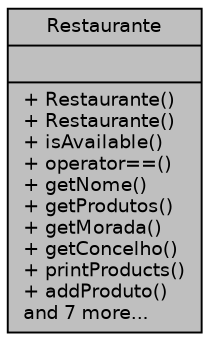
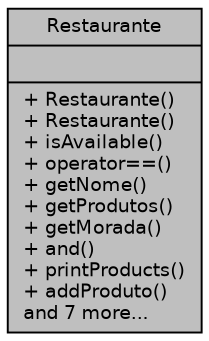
(101, 249) -> (59, 249)
